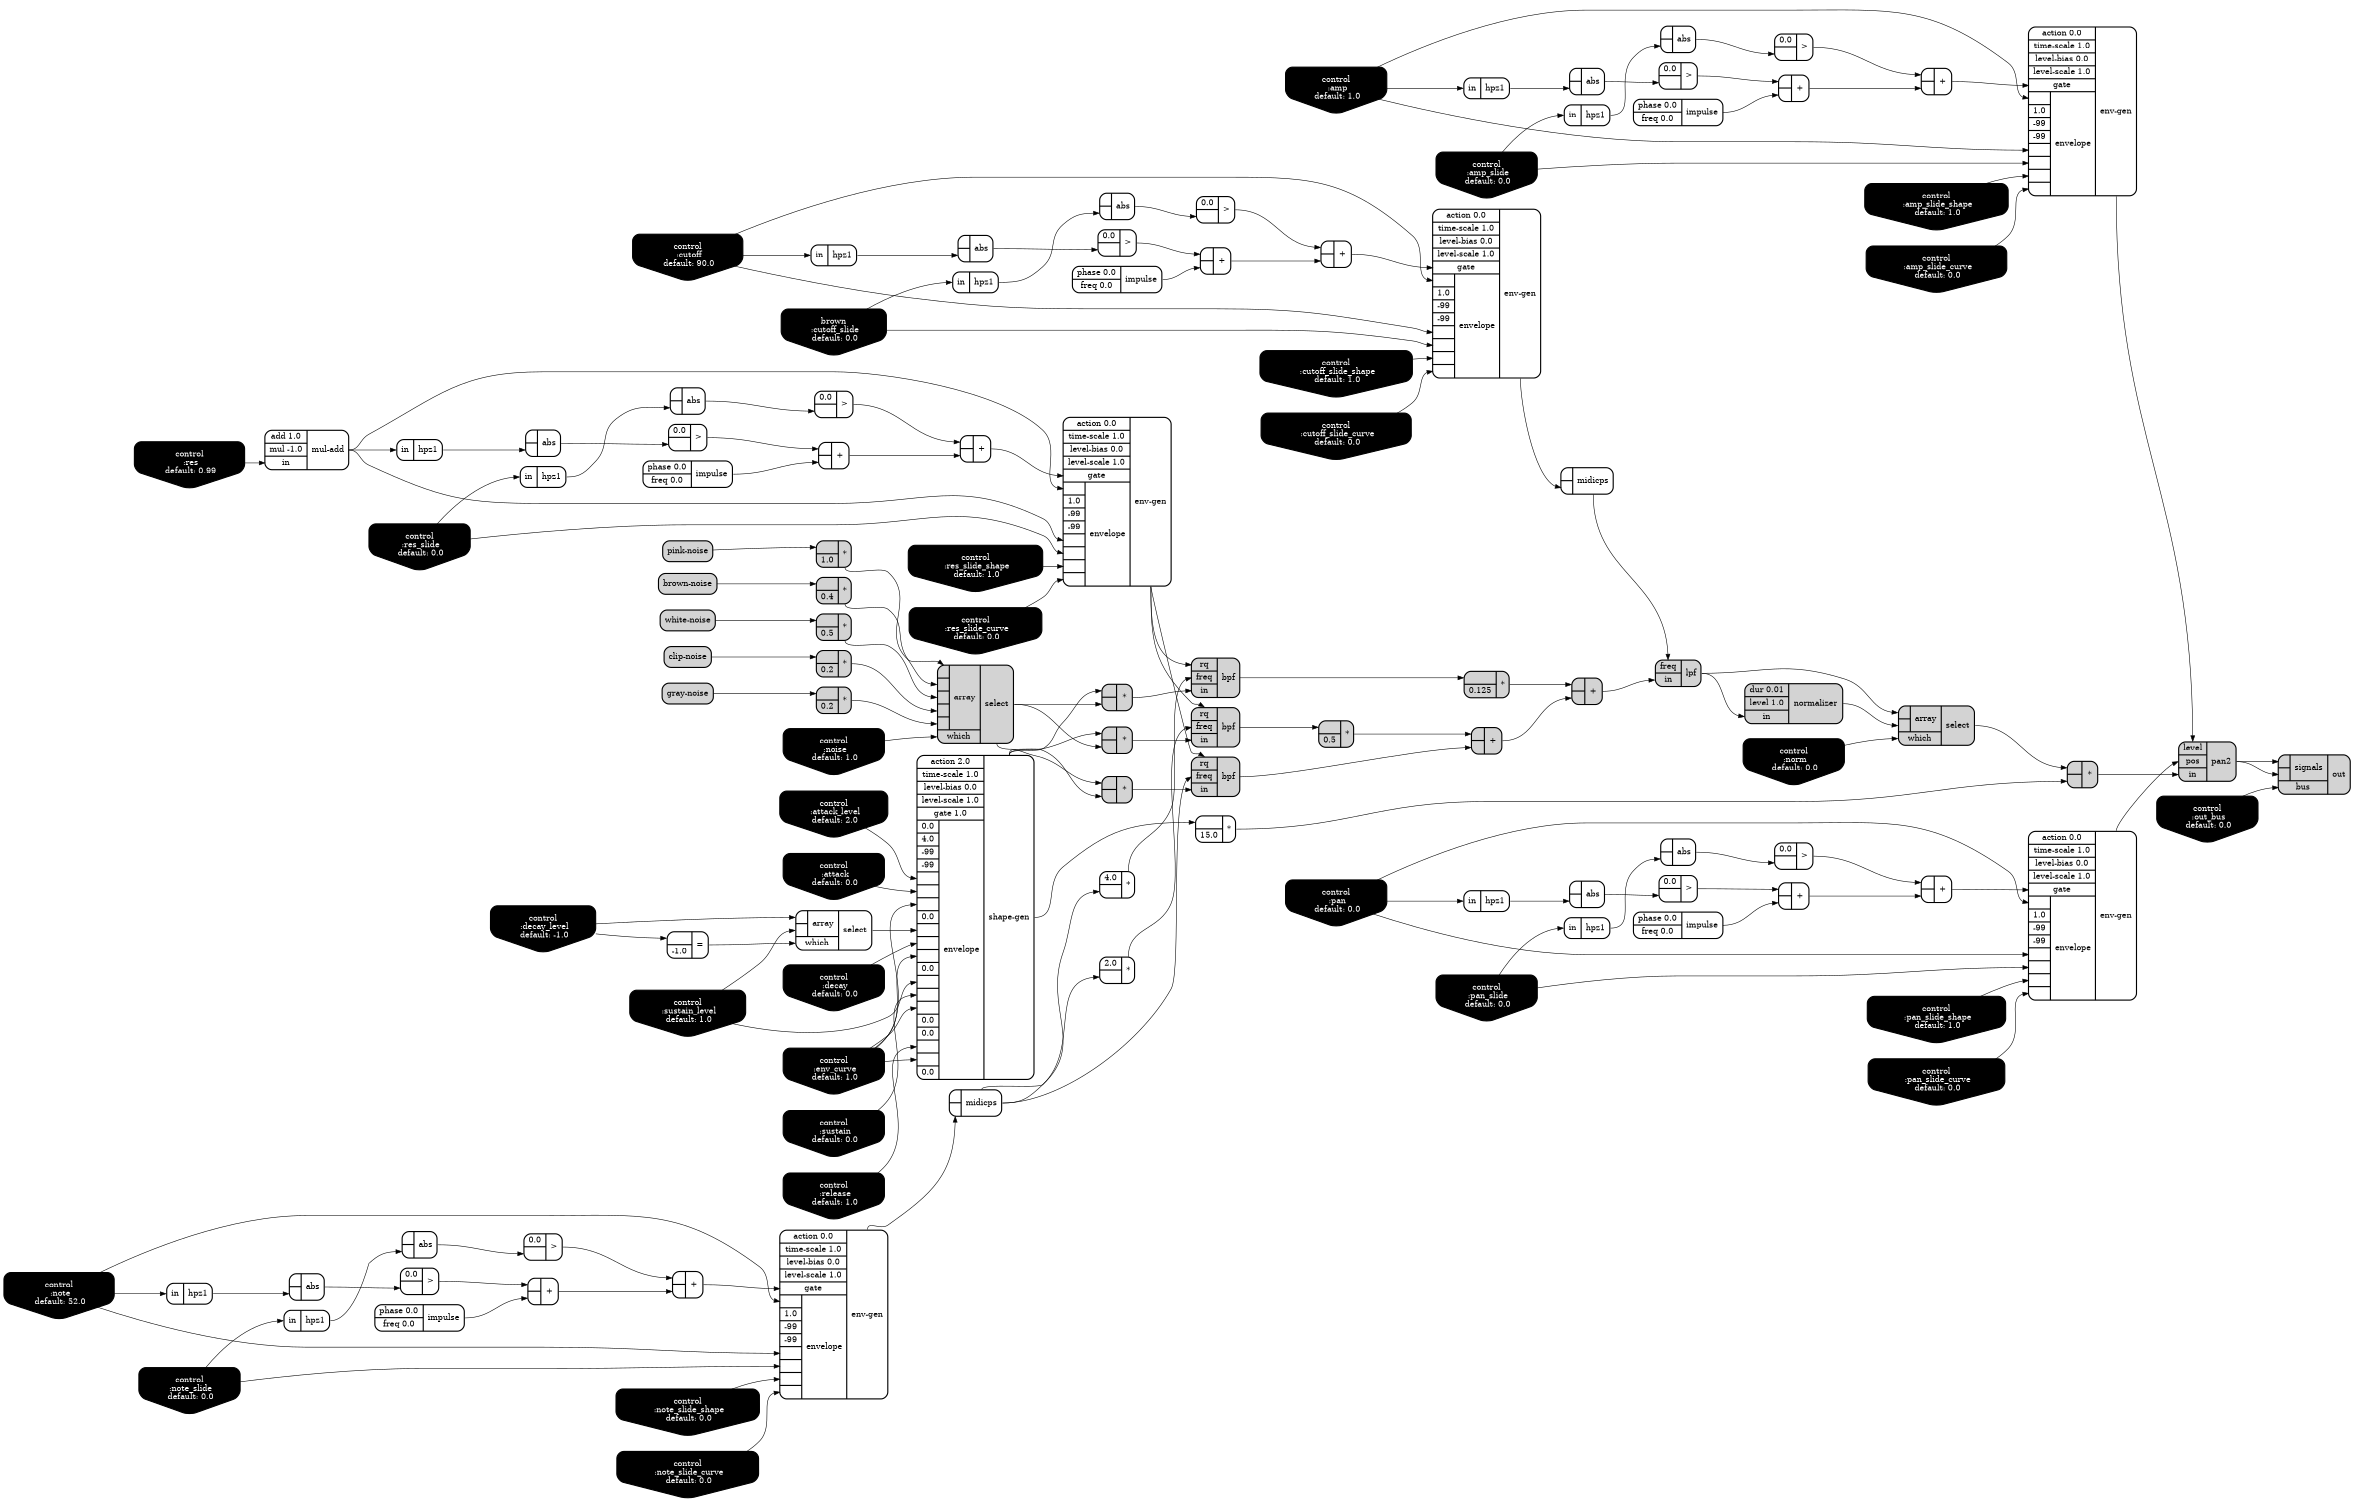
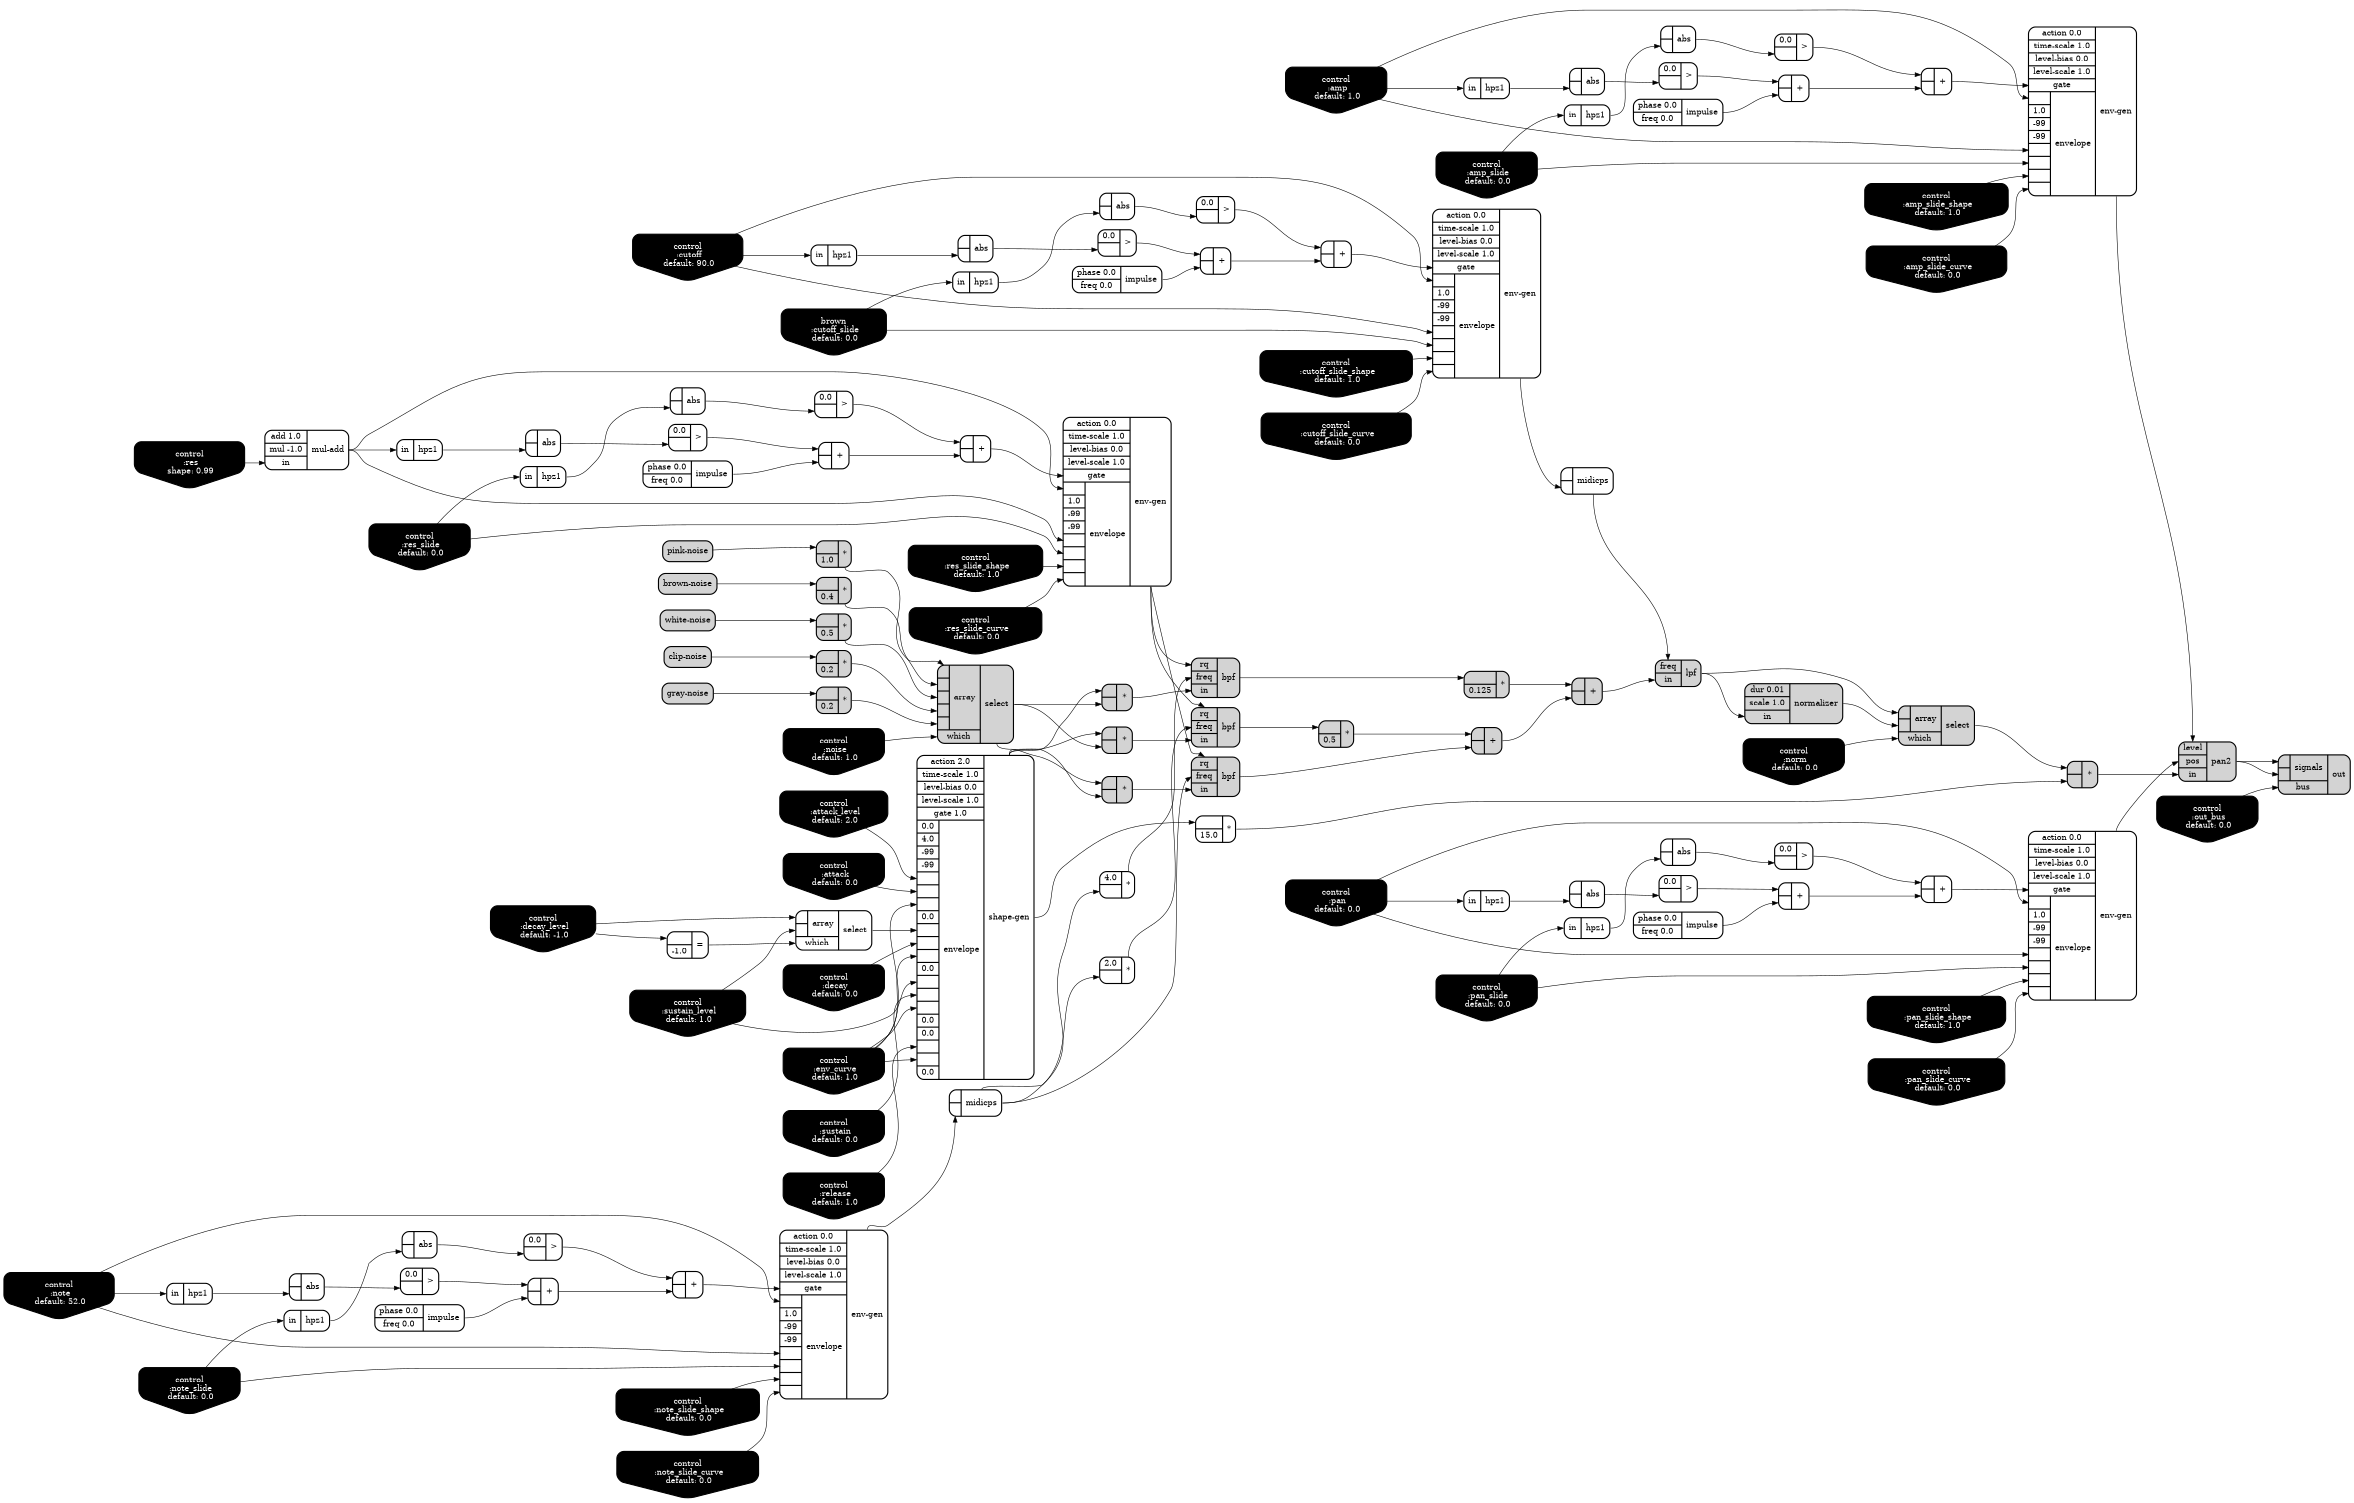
(190, 463) -> (190, 463)
(1767, 703) -> (1767, 703)
